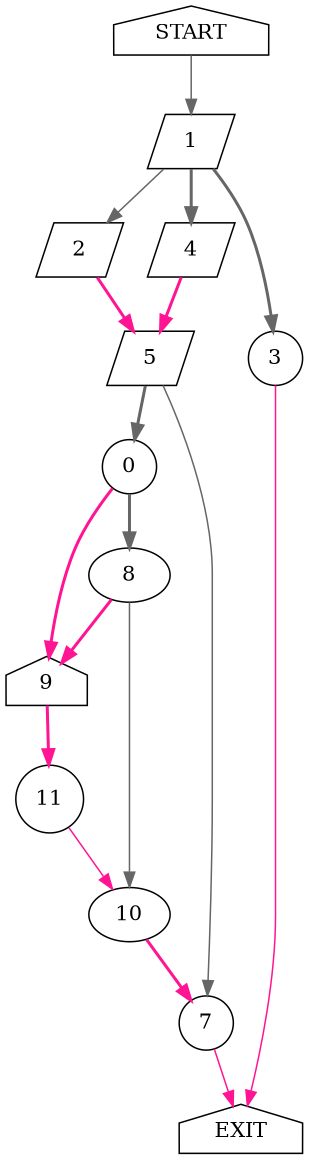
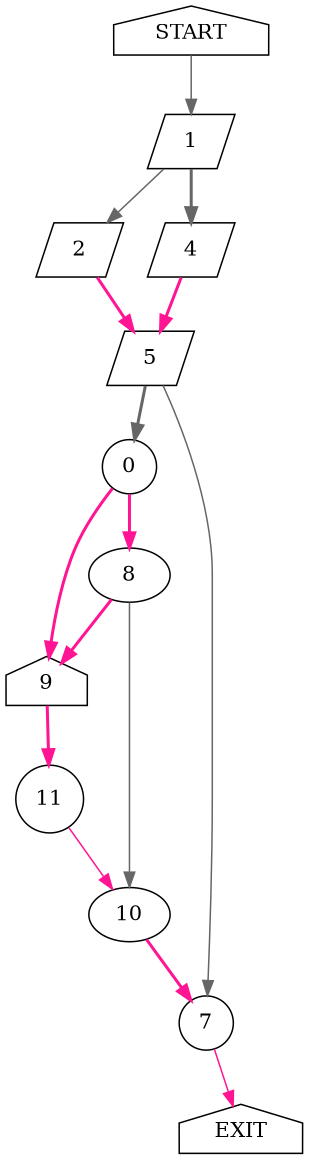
(276, 358) -> none
(129, 514) -> (129, 514)
